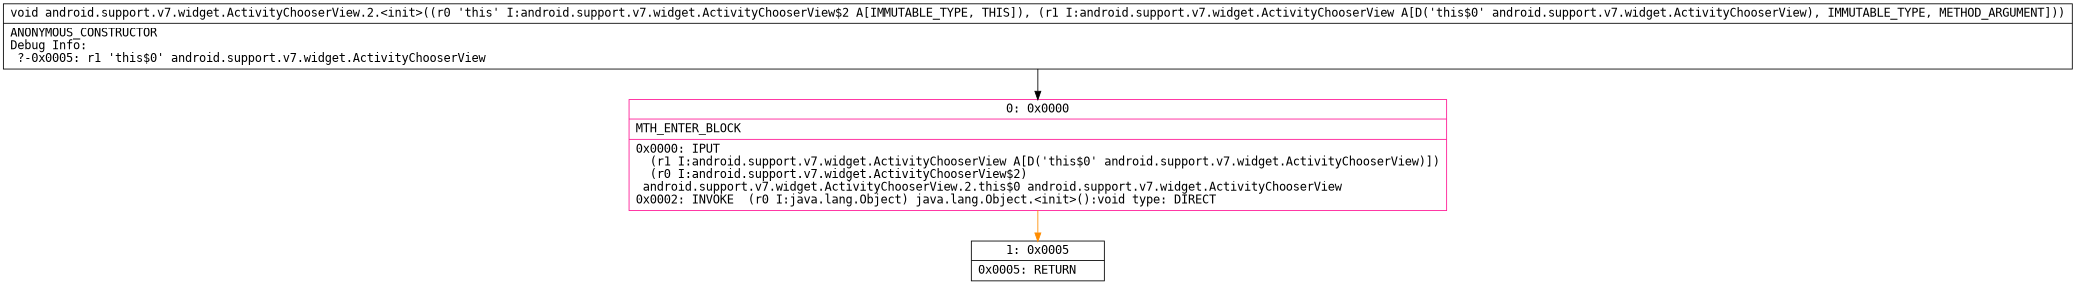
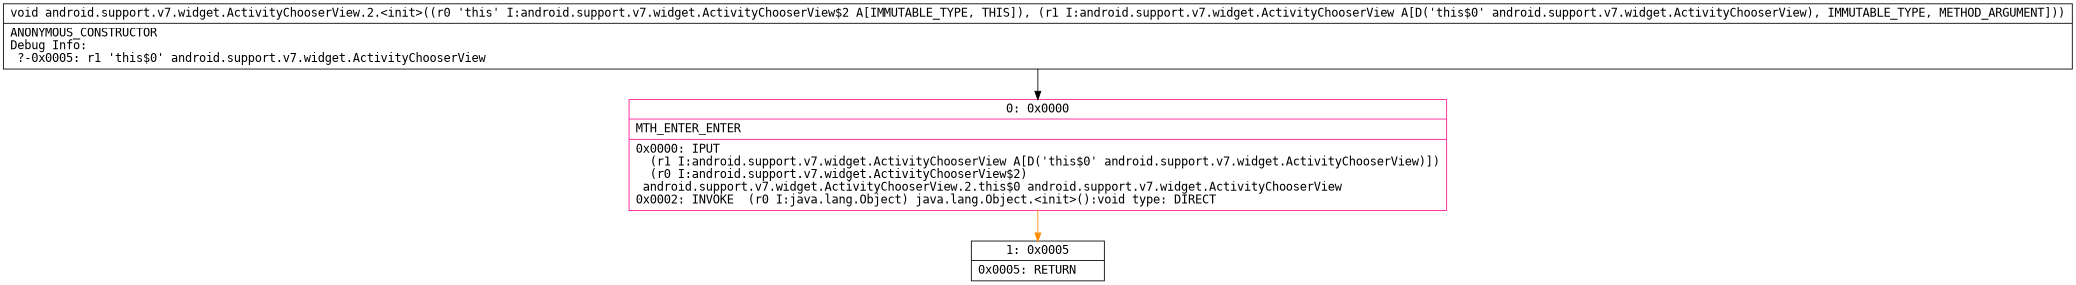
(688, 129) -> (688, 129)
